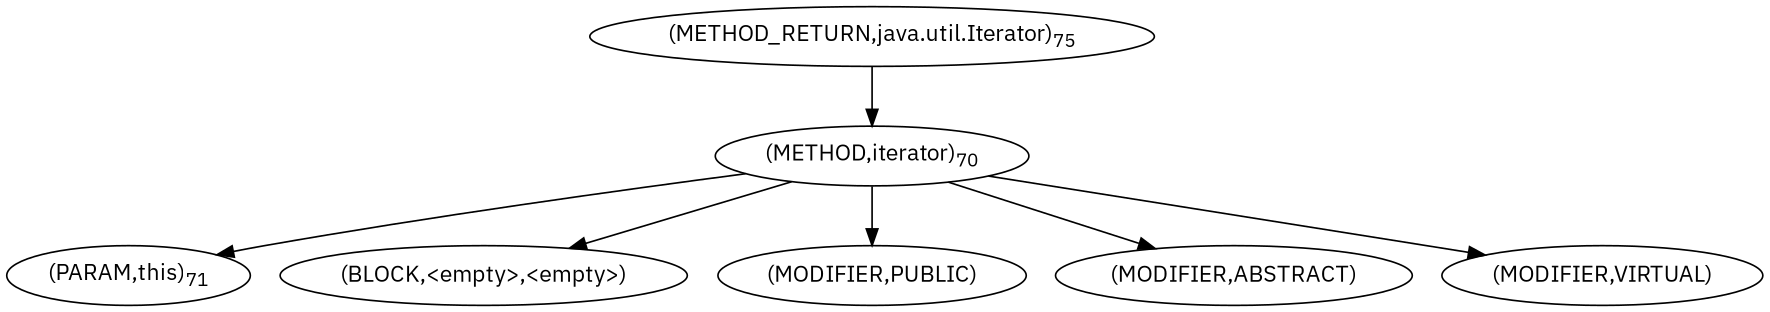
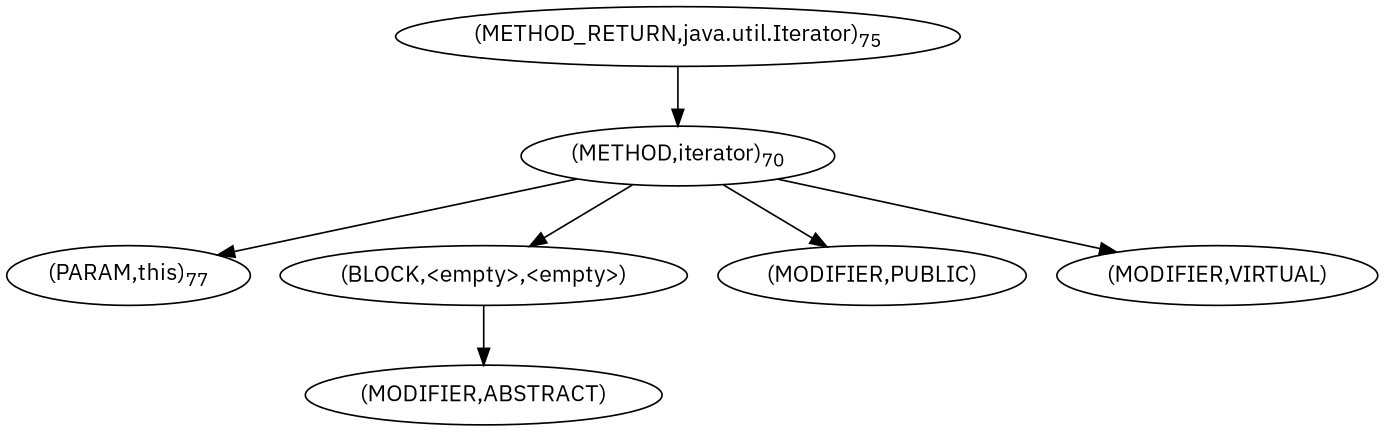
(1044, 213) -> (484, 327)
(197, 273) -> (197, 273)
